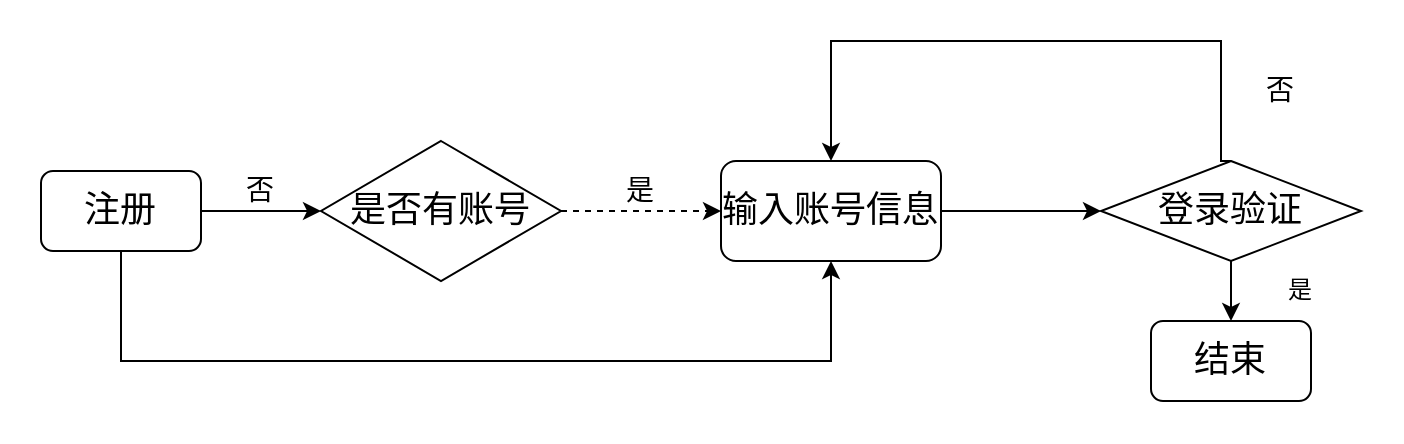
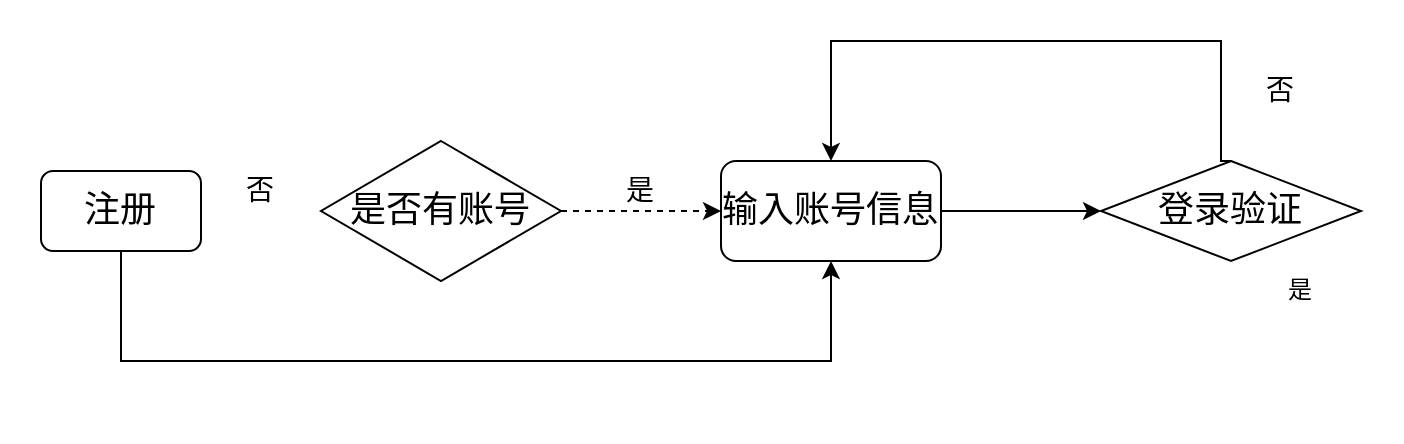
(254, 211) -> none
(1231, 284) -> none
(1231, 361) -> none
